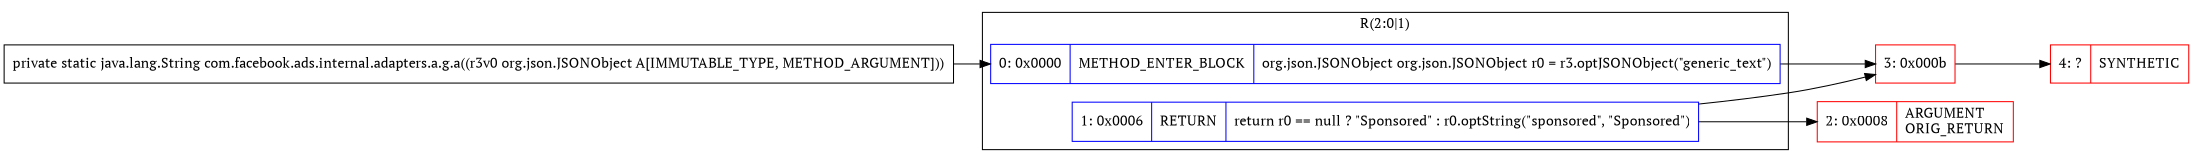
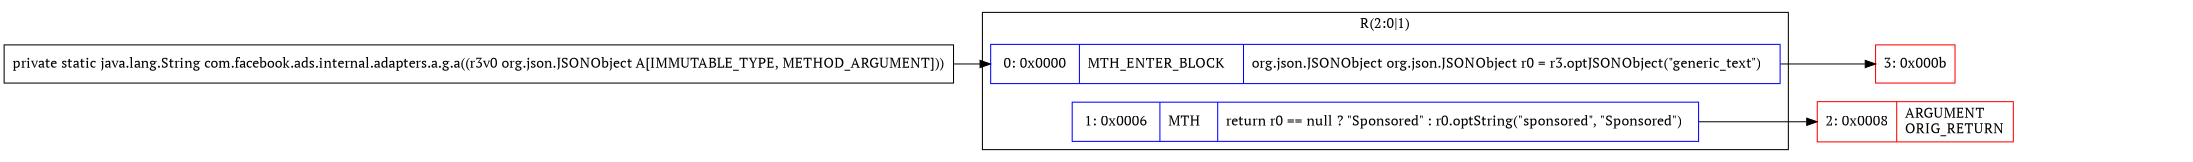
(1162, 63) -> (1156, 63)
(2120, 64) -> none
(1778, 94) -> none
(1189, 121) -> (1185, 121)
